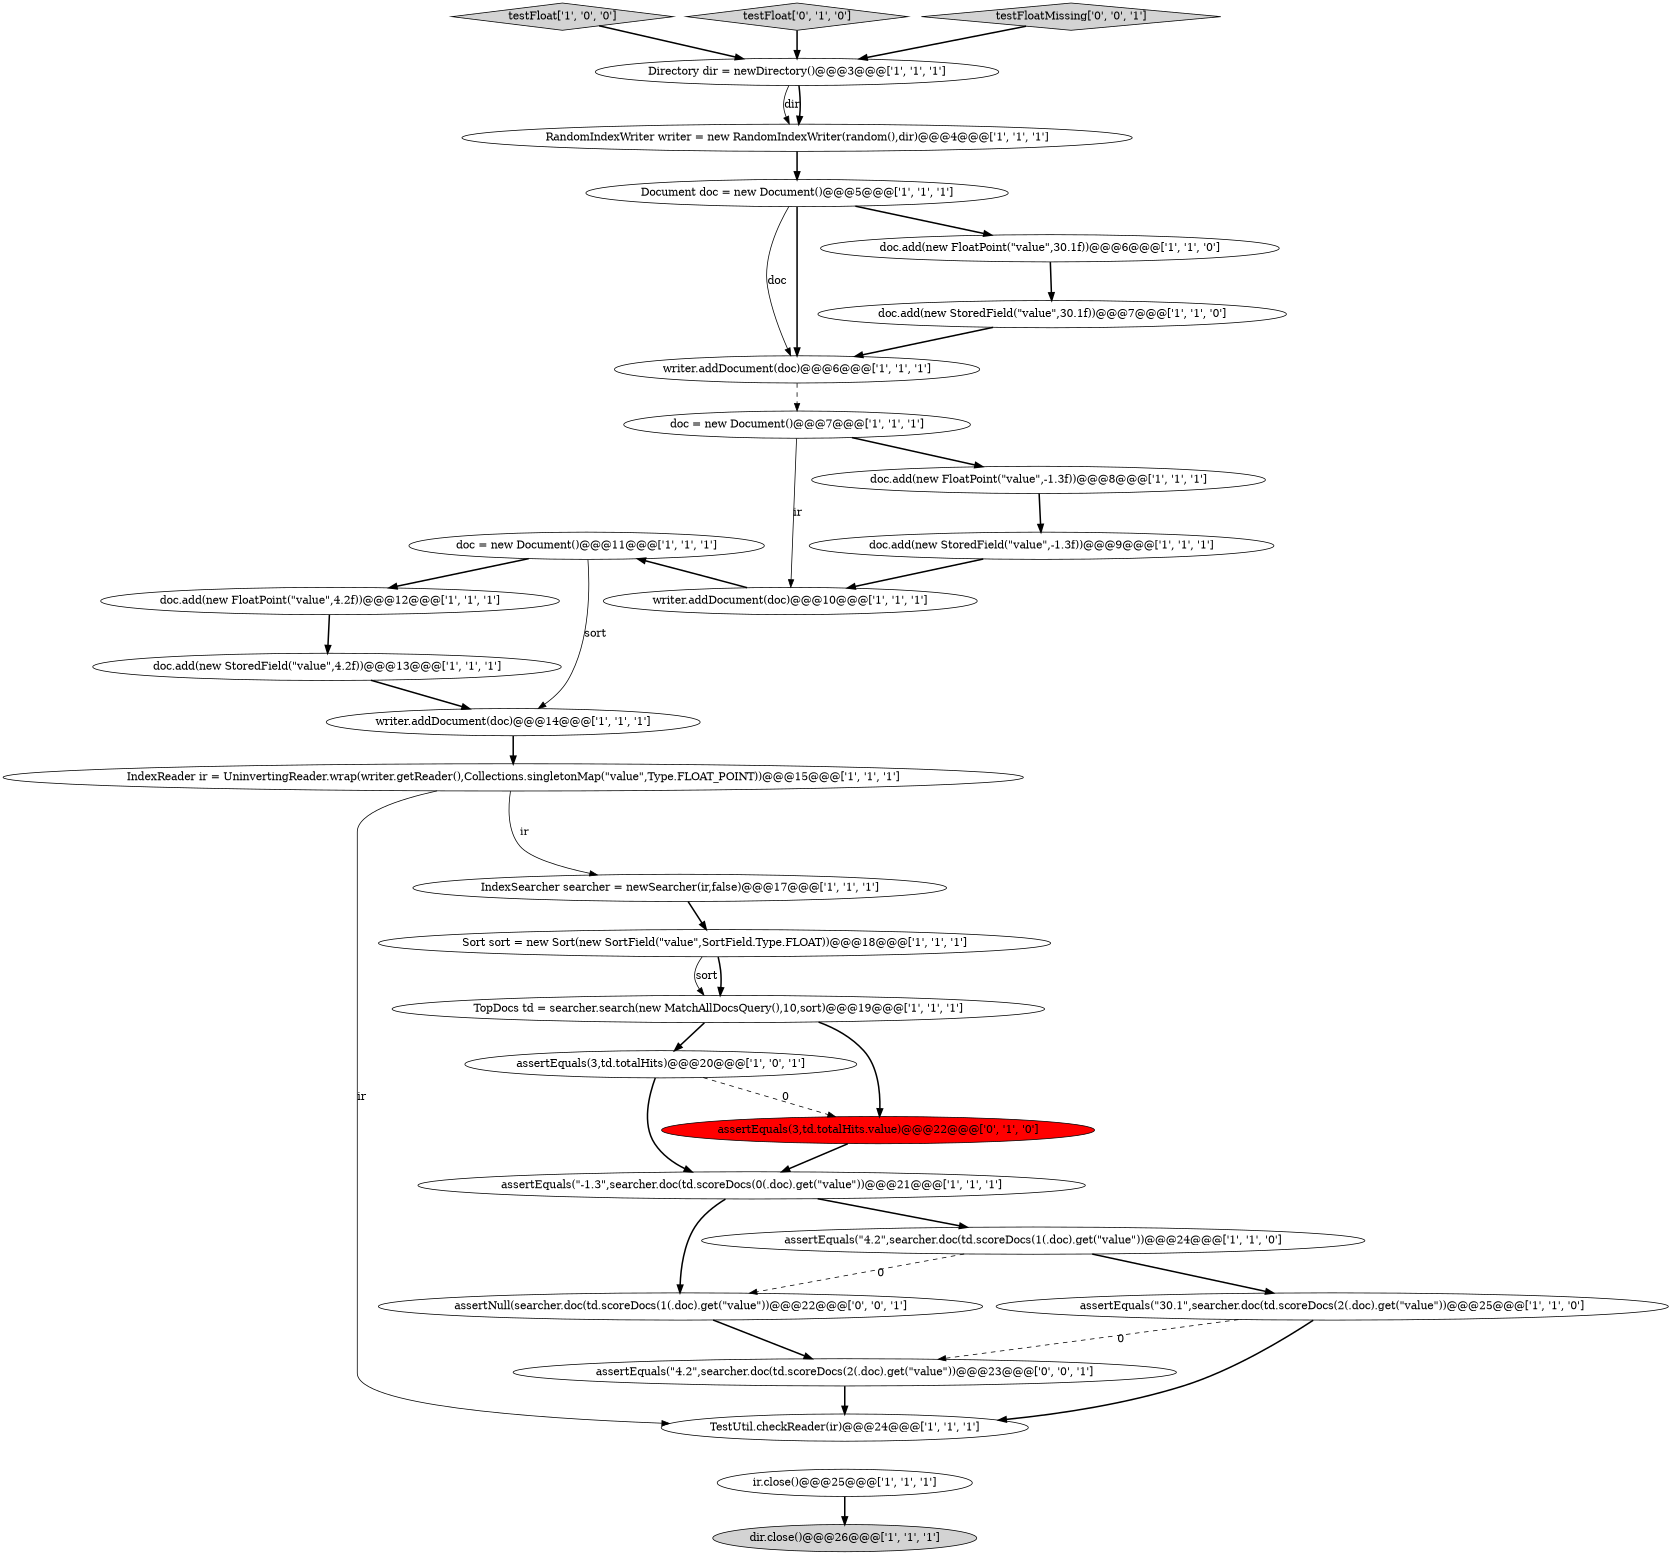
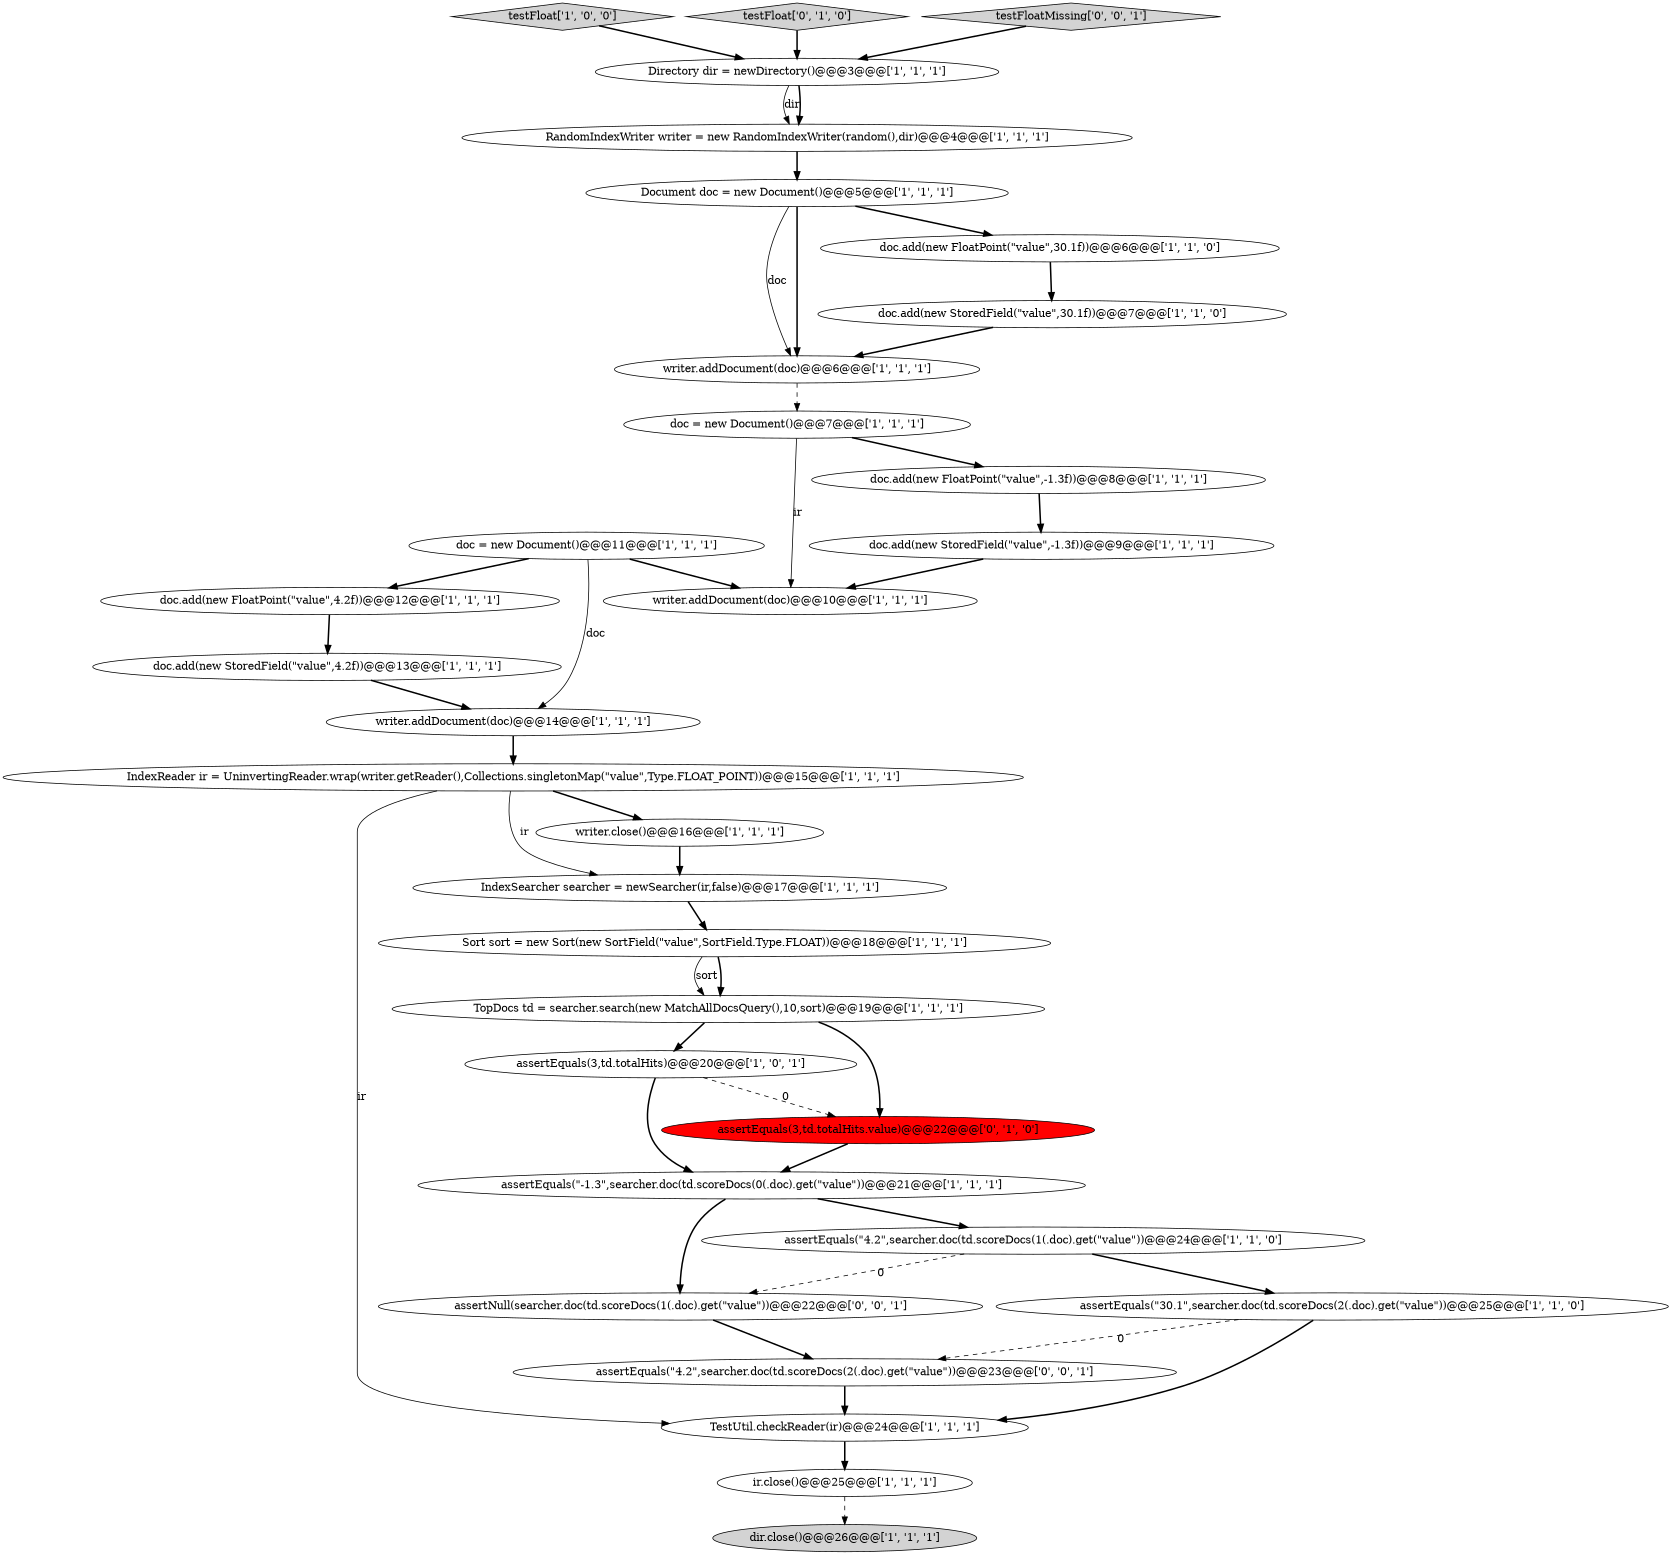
(696, 574) -> (681, 573)
(595, 634) -> (595, 634)
none -> (680, 833)
none -> (845, 1451)
(845, 1507) -> (845, 1507)
